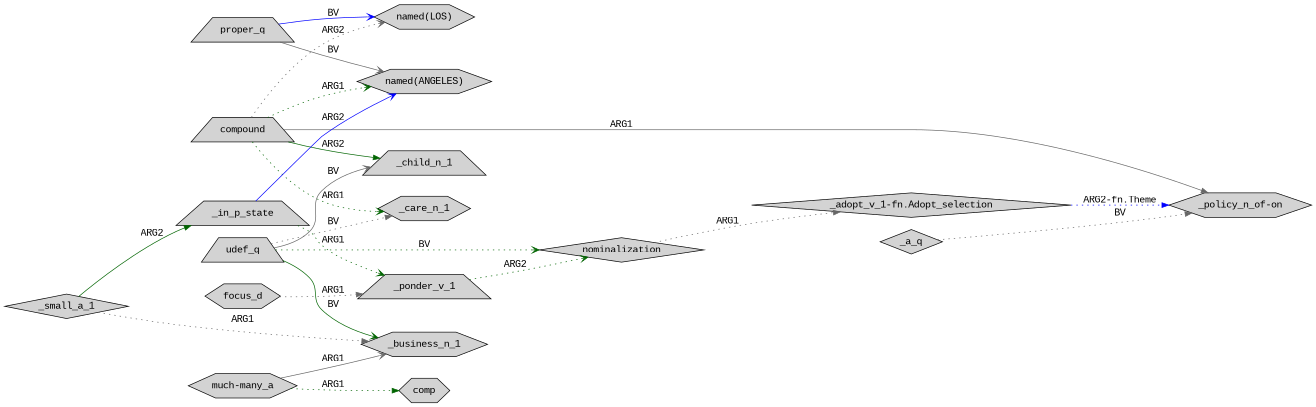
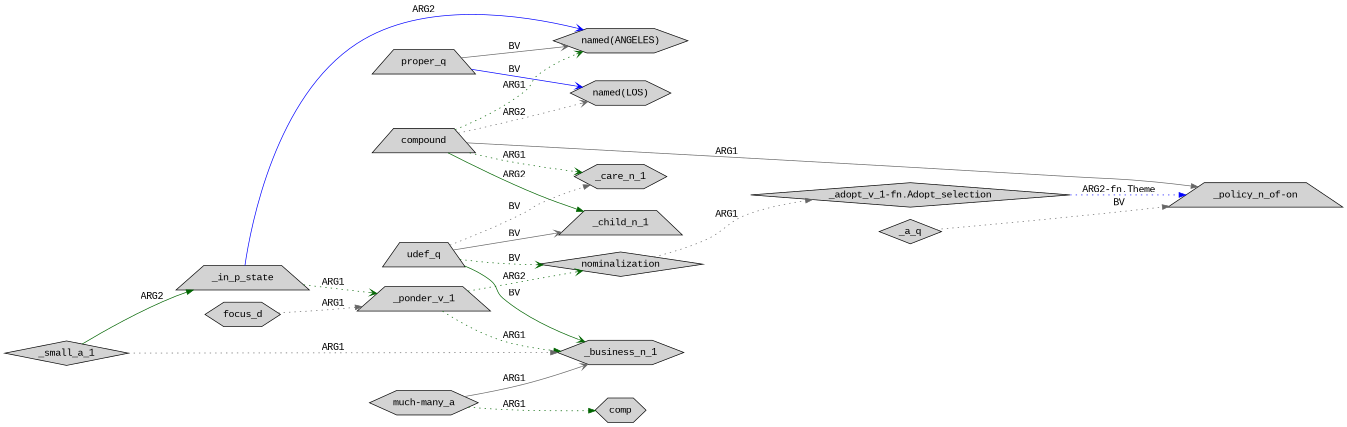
(1240, 205) -> (1255, 195)
none -> (496, 338)
